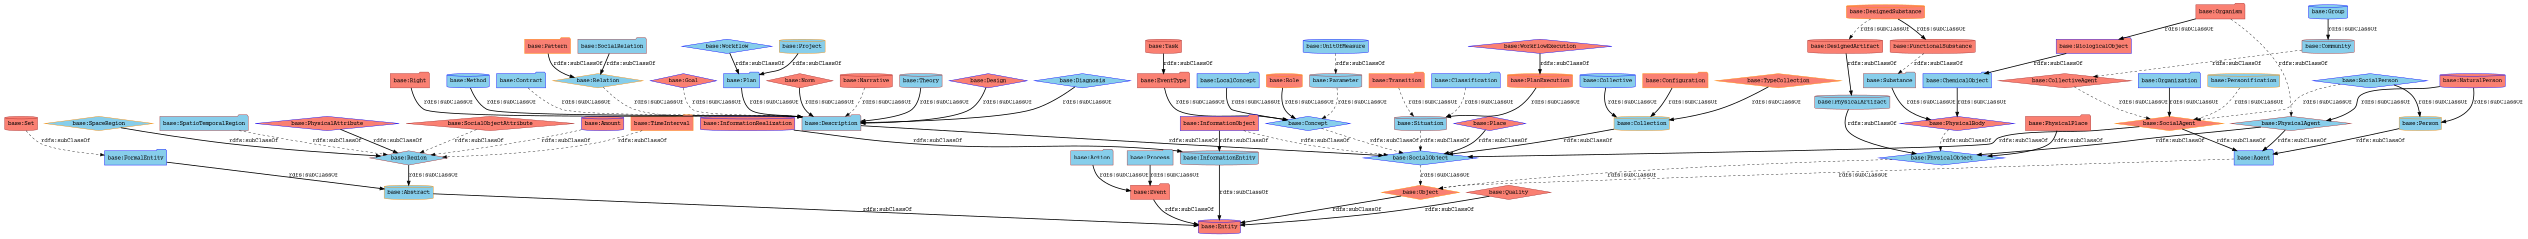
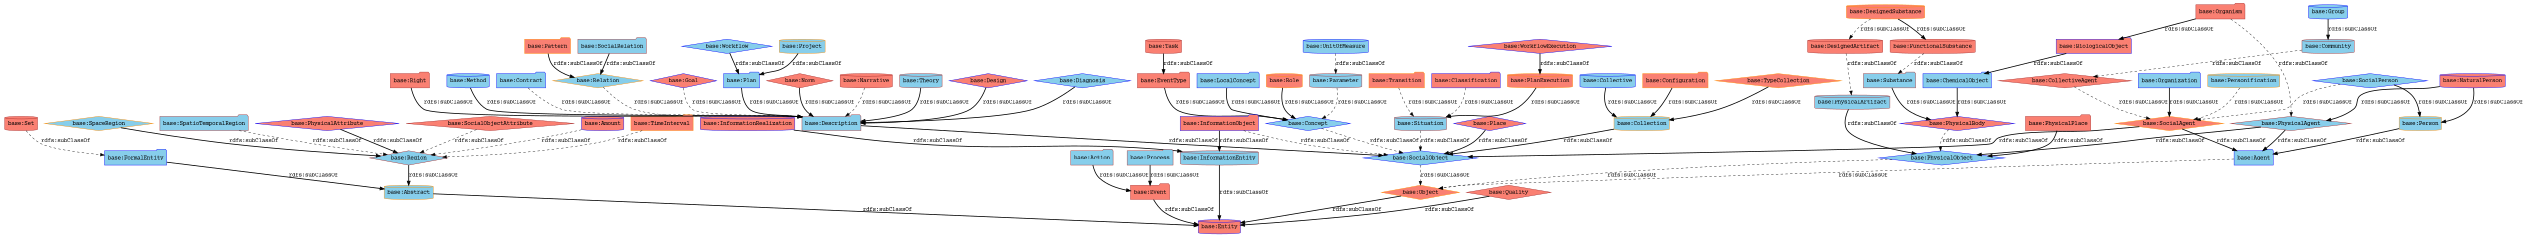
(1848, 72) -> (1848, 72)
(1466, 81) -> (1466, 81)
